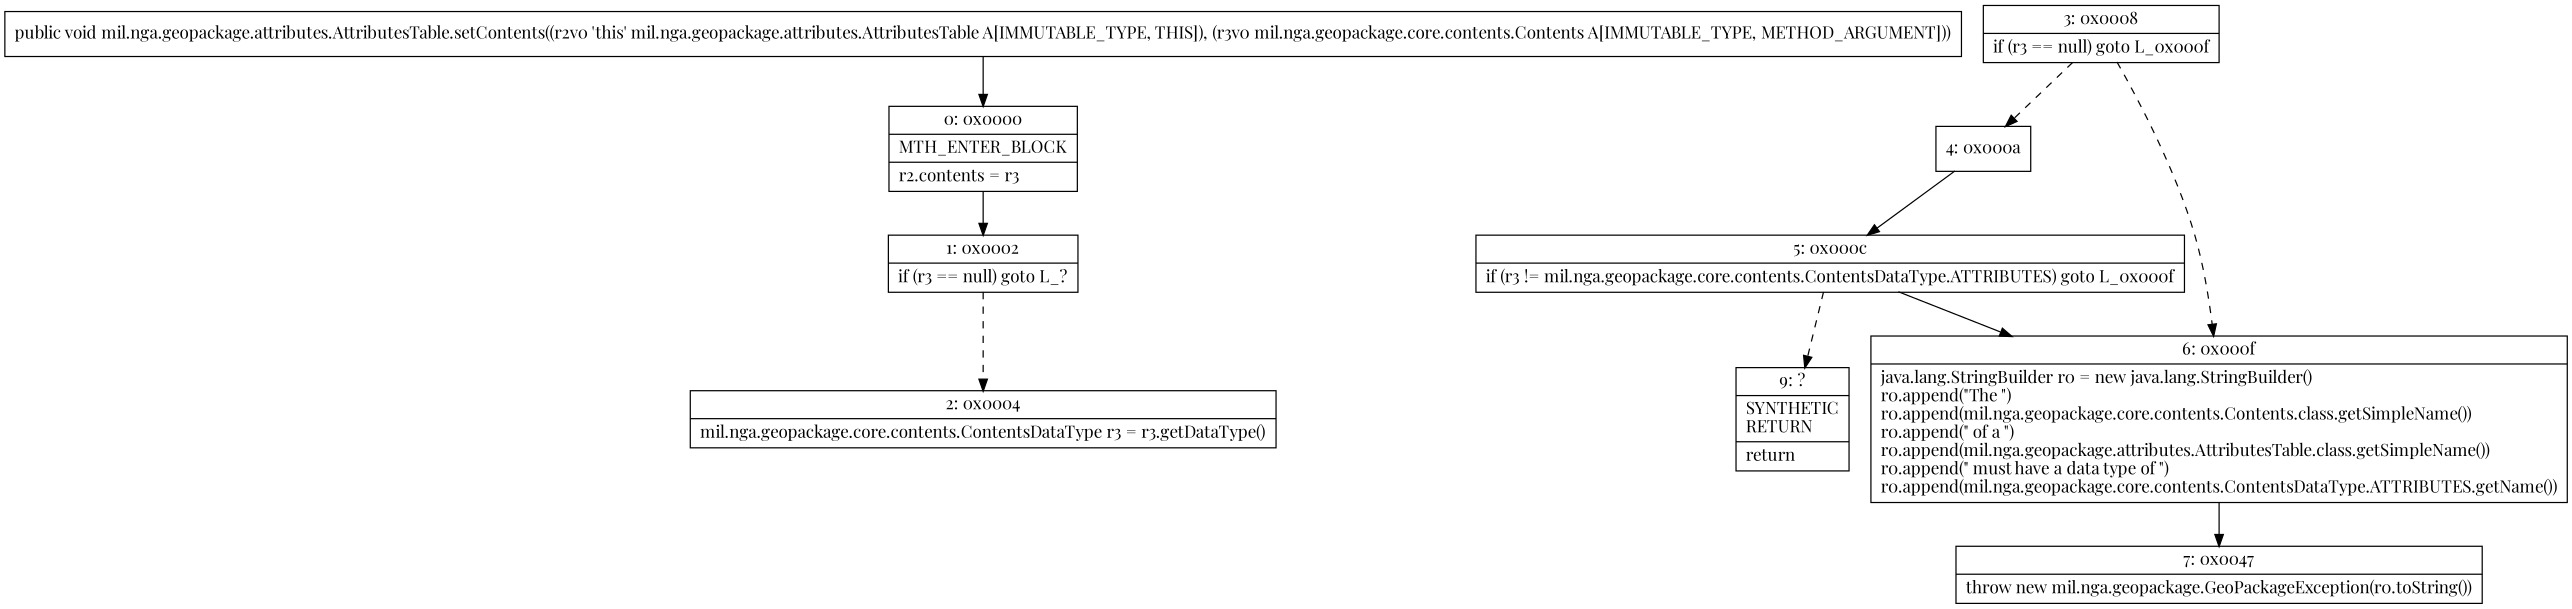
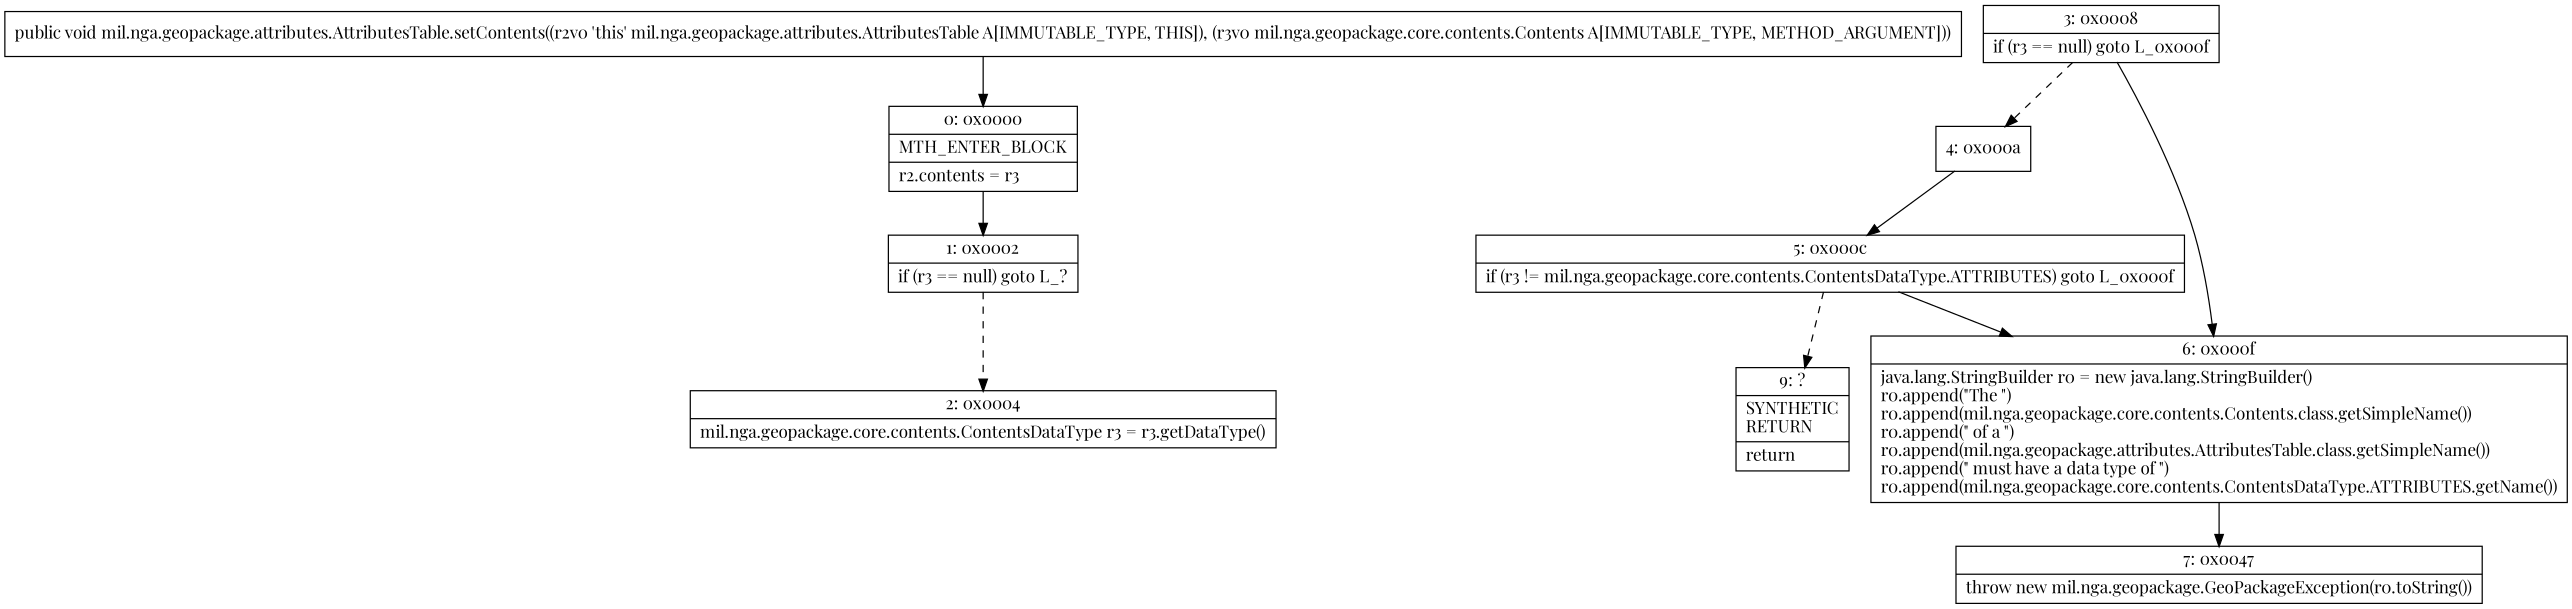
(2178, 188) -> (2178, 188)
